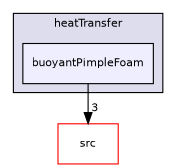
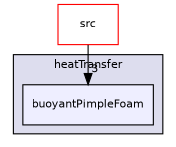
(88, 100) -> (88, 61)
